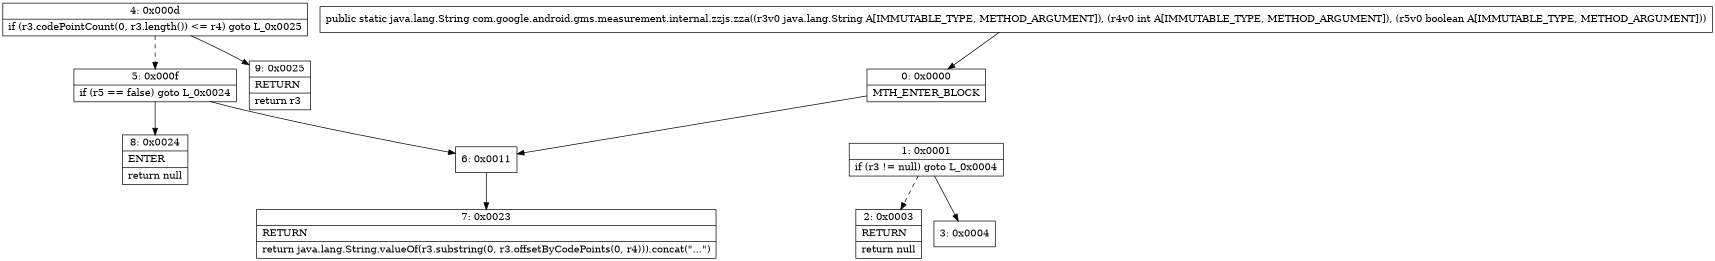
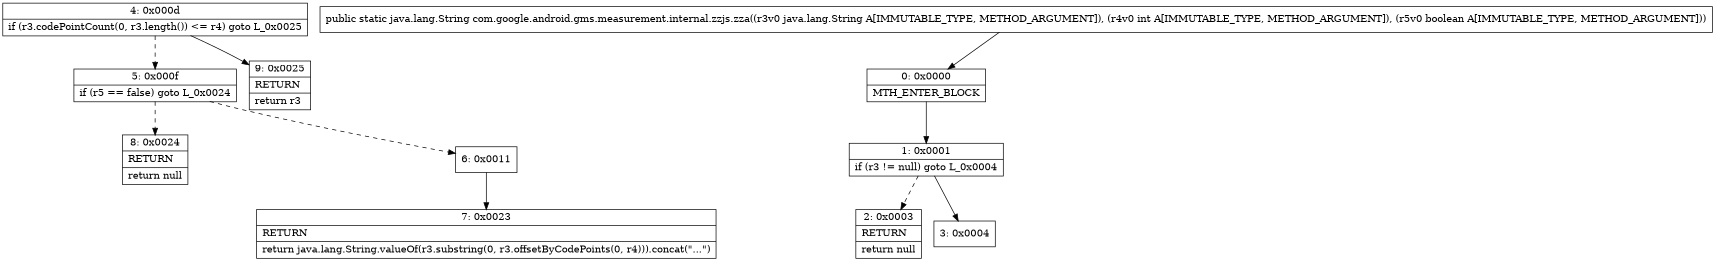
(155, 115) -> (155, 115)
(695, 124) -> (926, 119)
(329, 129) -> (329, 129)
(146, 159) -> (151, 159)
